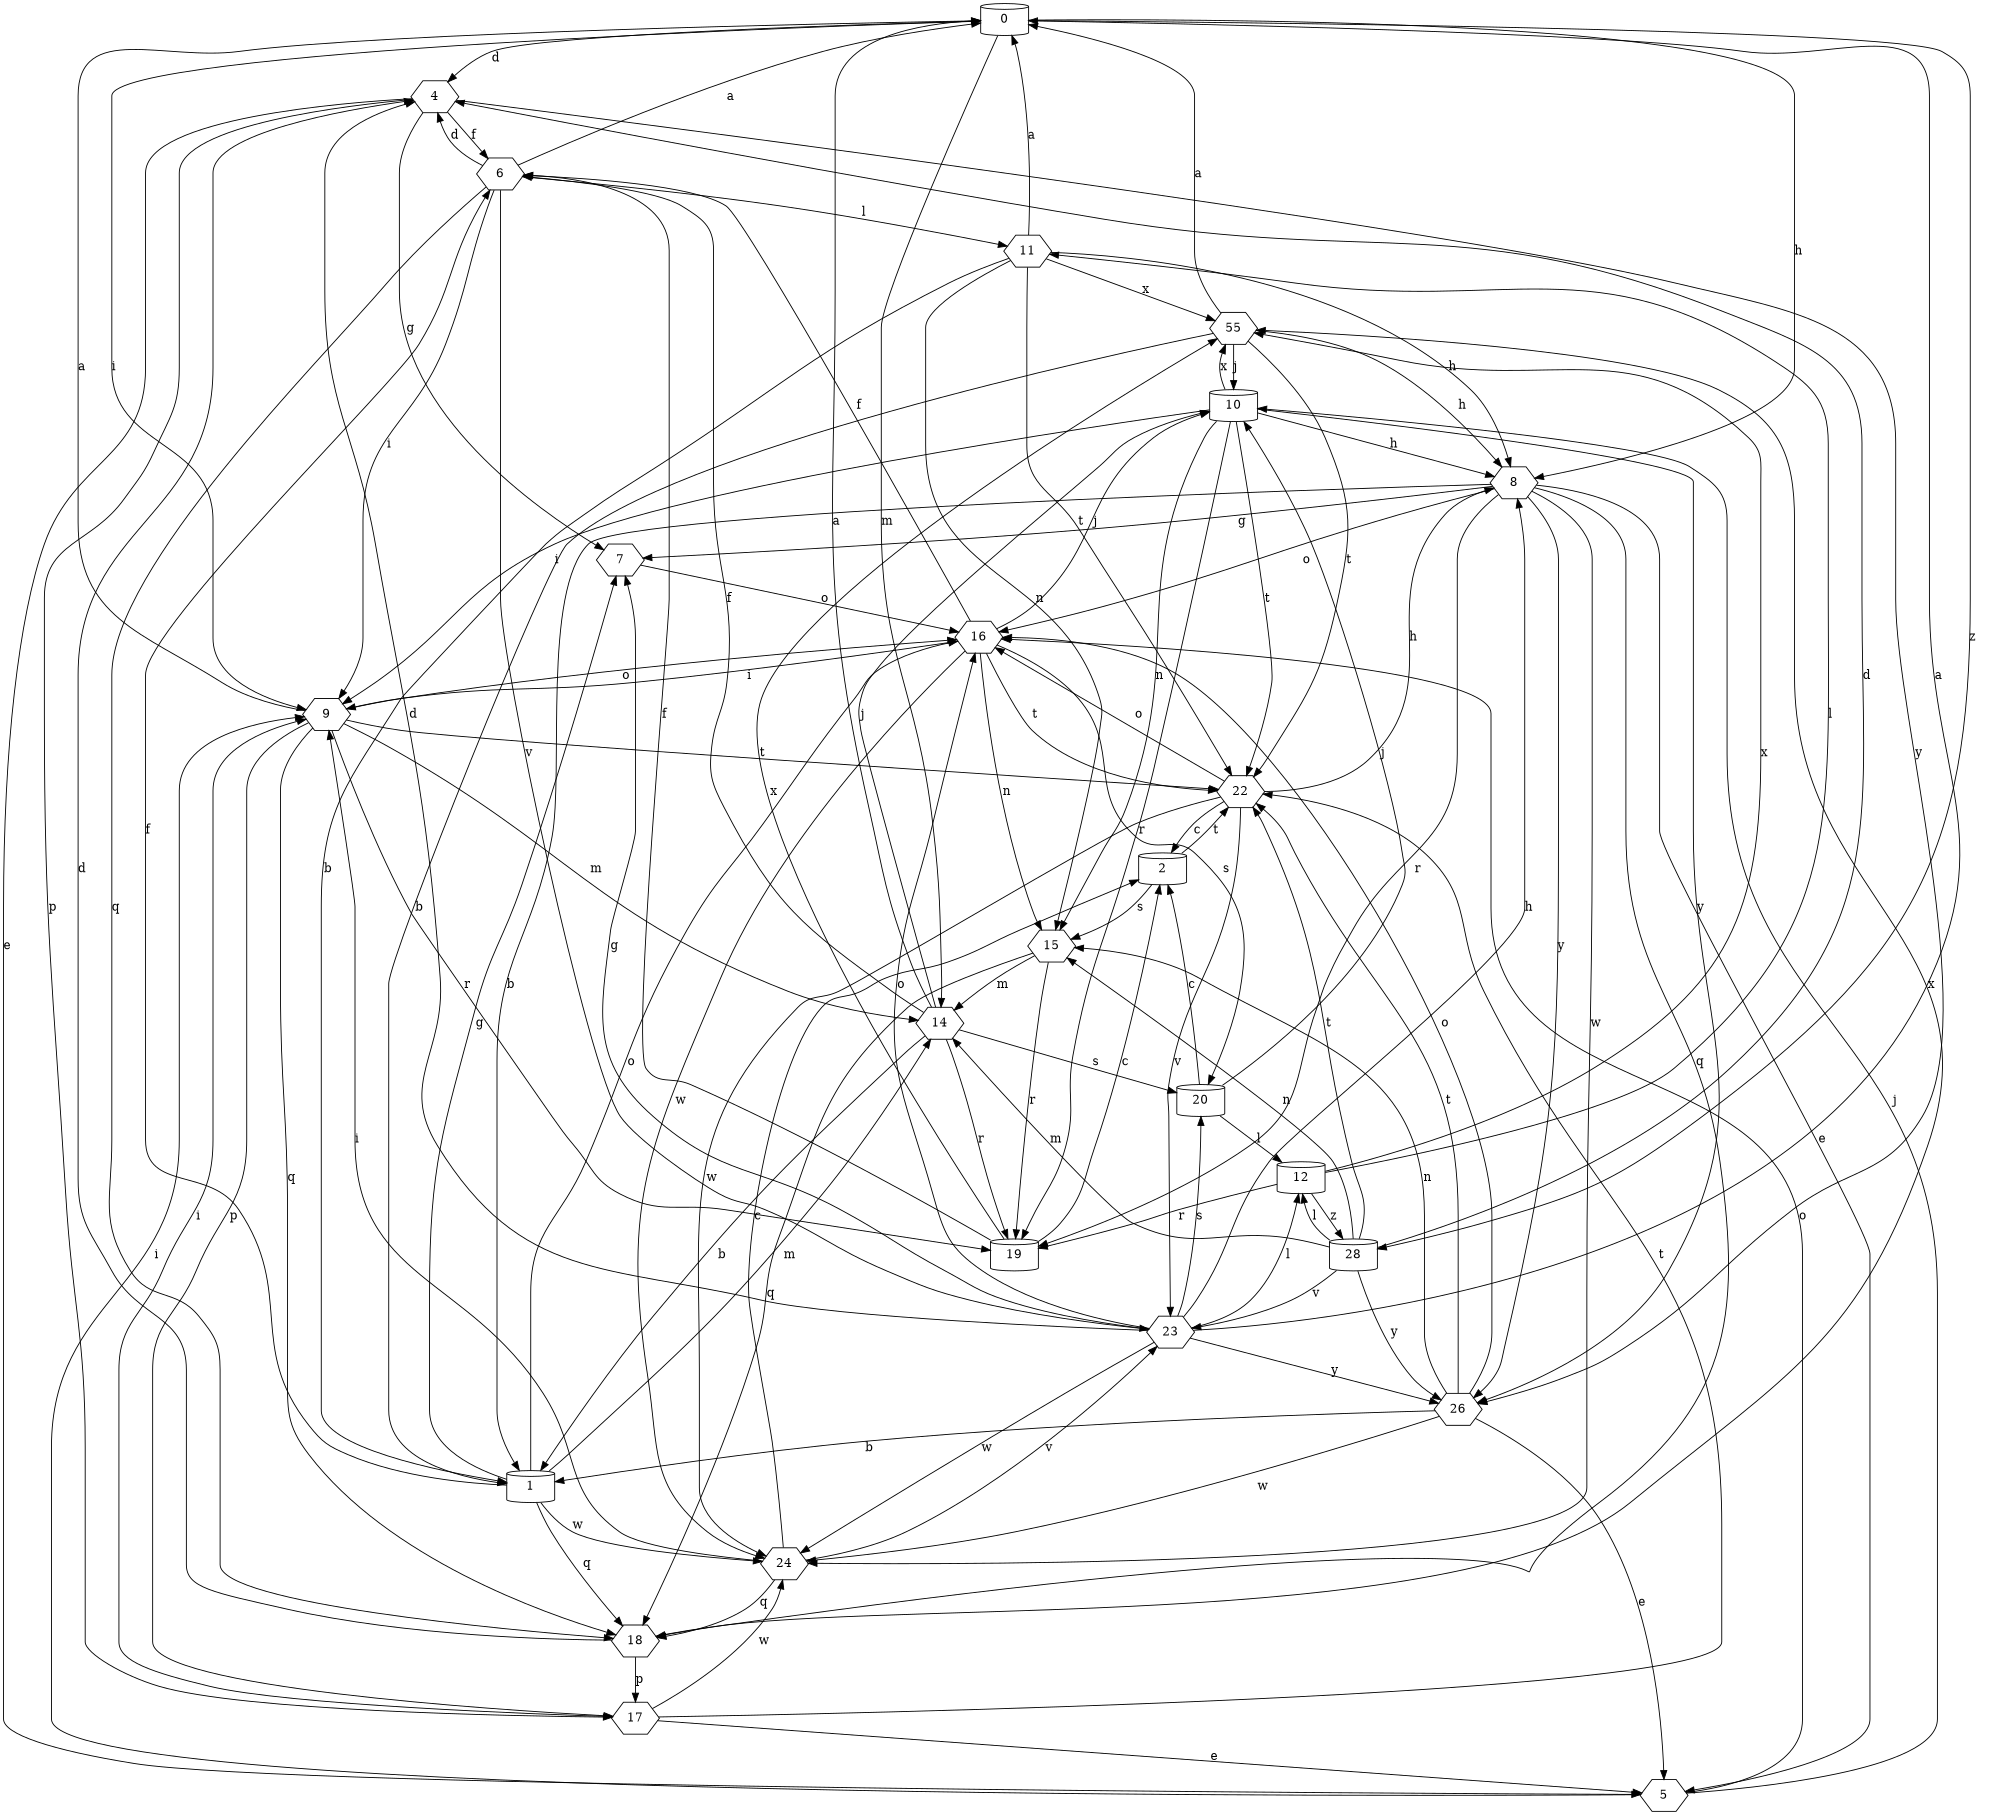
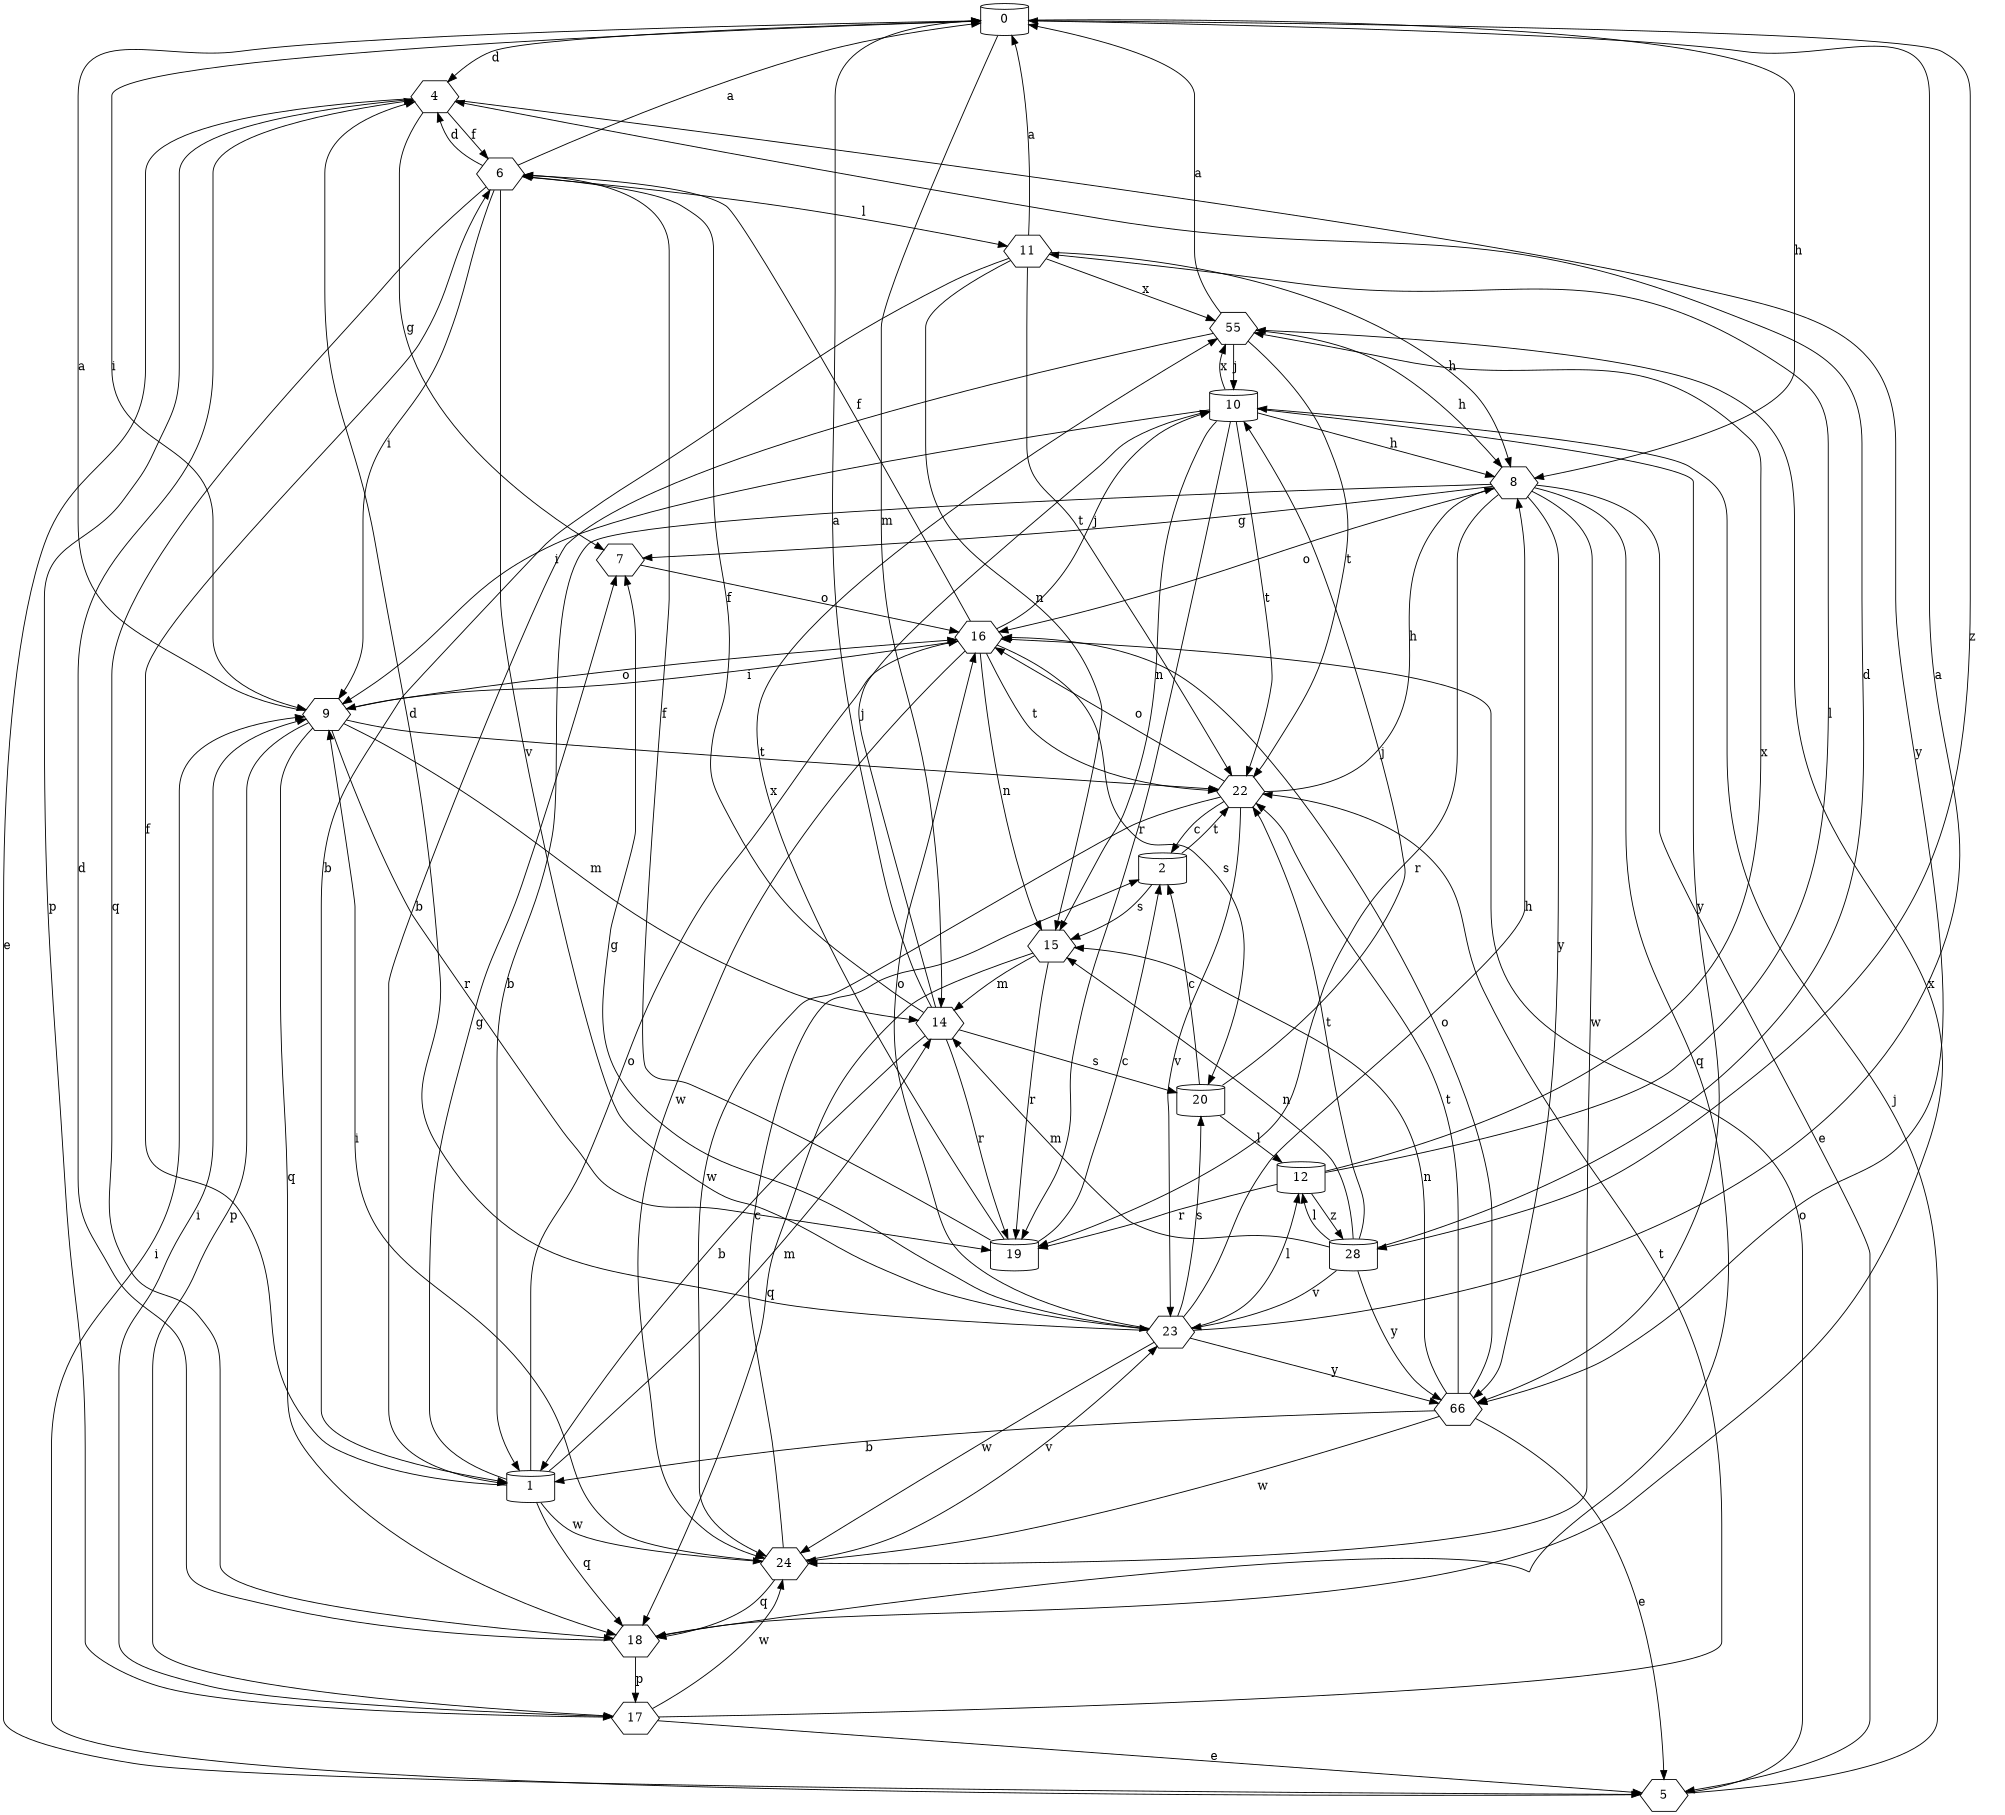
(1458, 1409) -> (1458, 1409)
